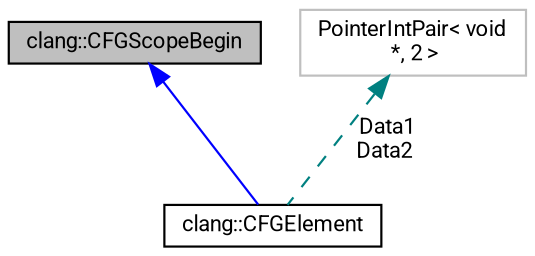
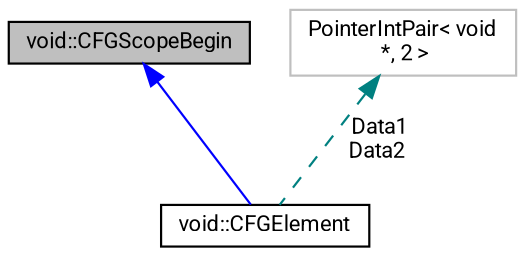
(135, 43) -> (129, 43)
(273, 226) -> (265, 226)
